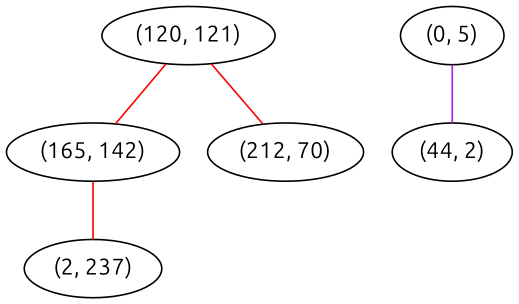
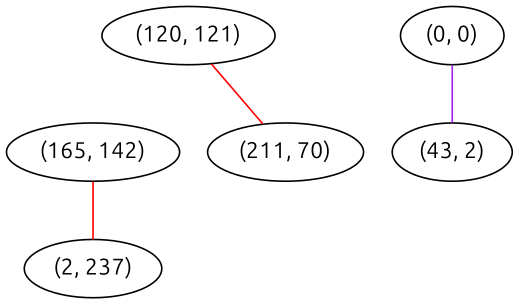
(452, 36) -> (452, 36)
(141, 94) -> none
(286, 152) -> (286, 152)
(452, 152) -> (452, 152)
